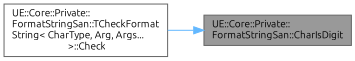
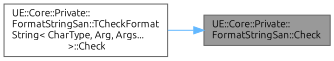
(278, 30) -> (267, 30)
